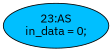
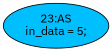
(56, 26) -> (56, 26)
